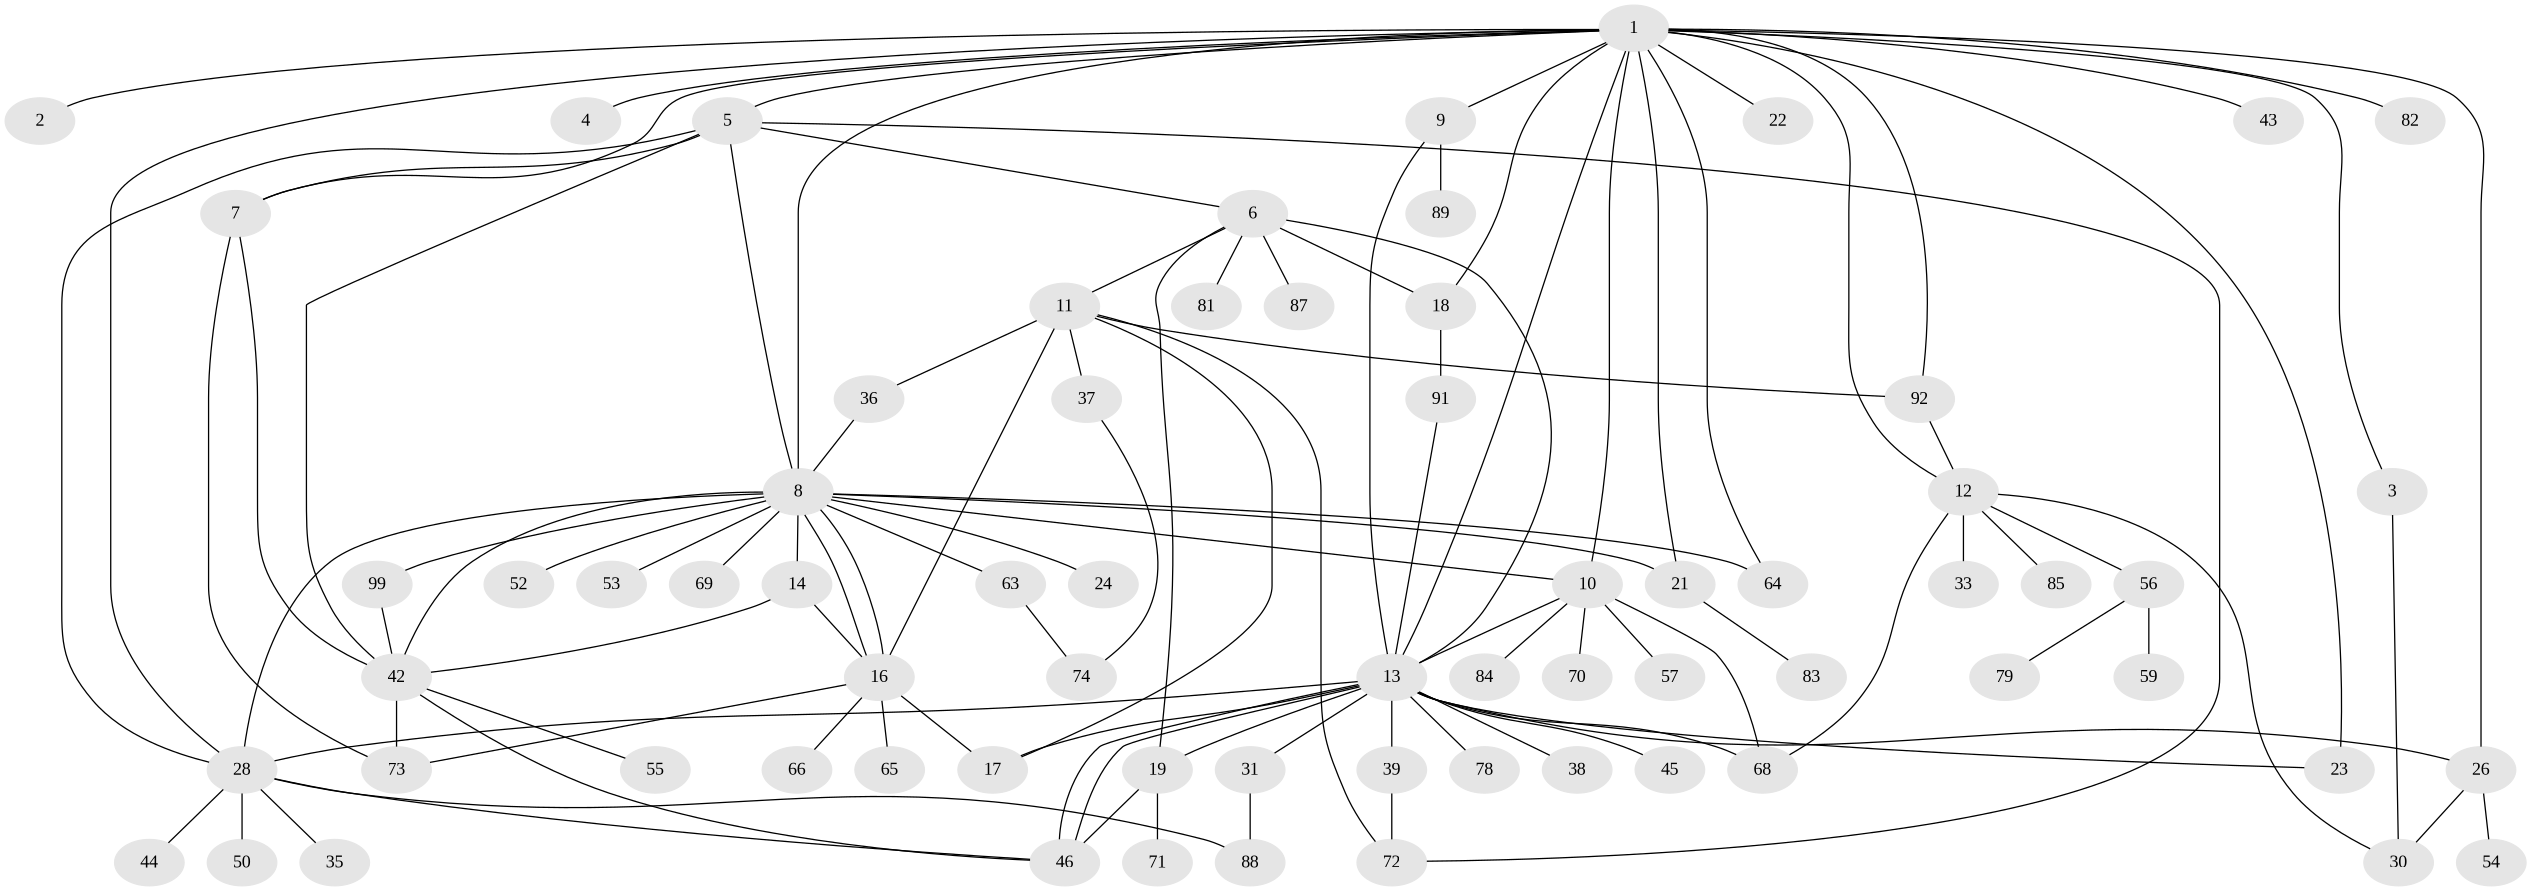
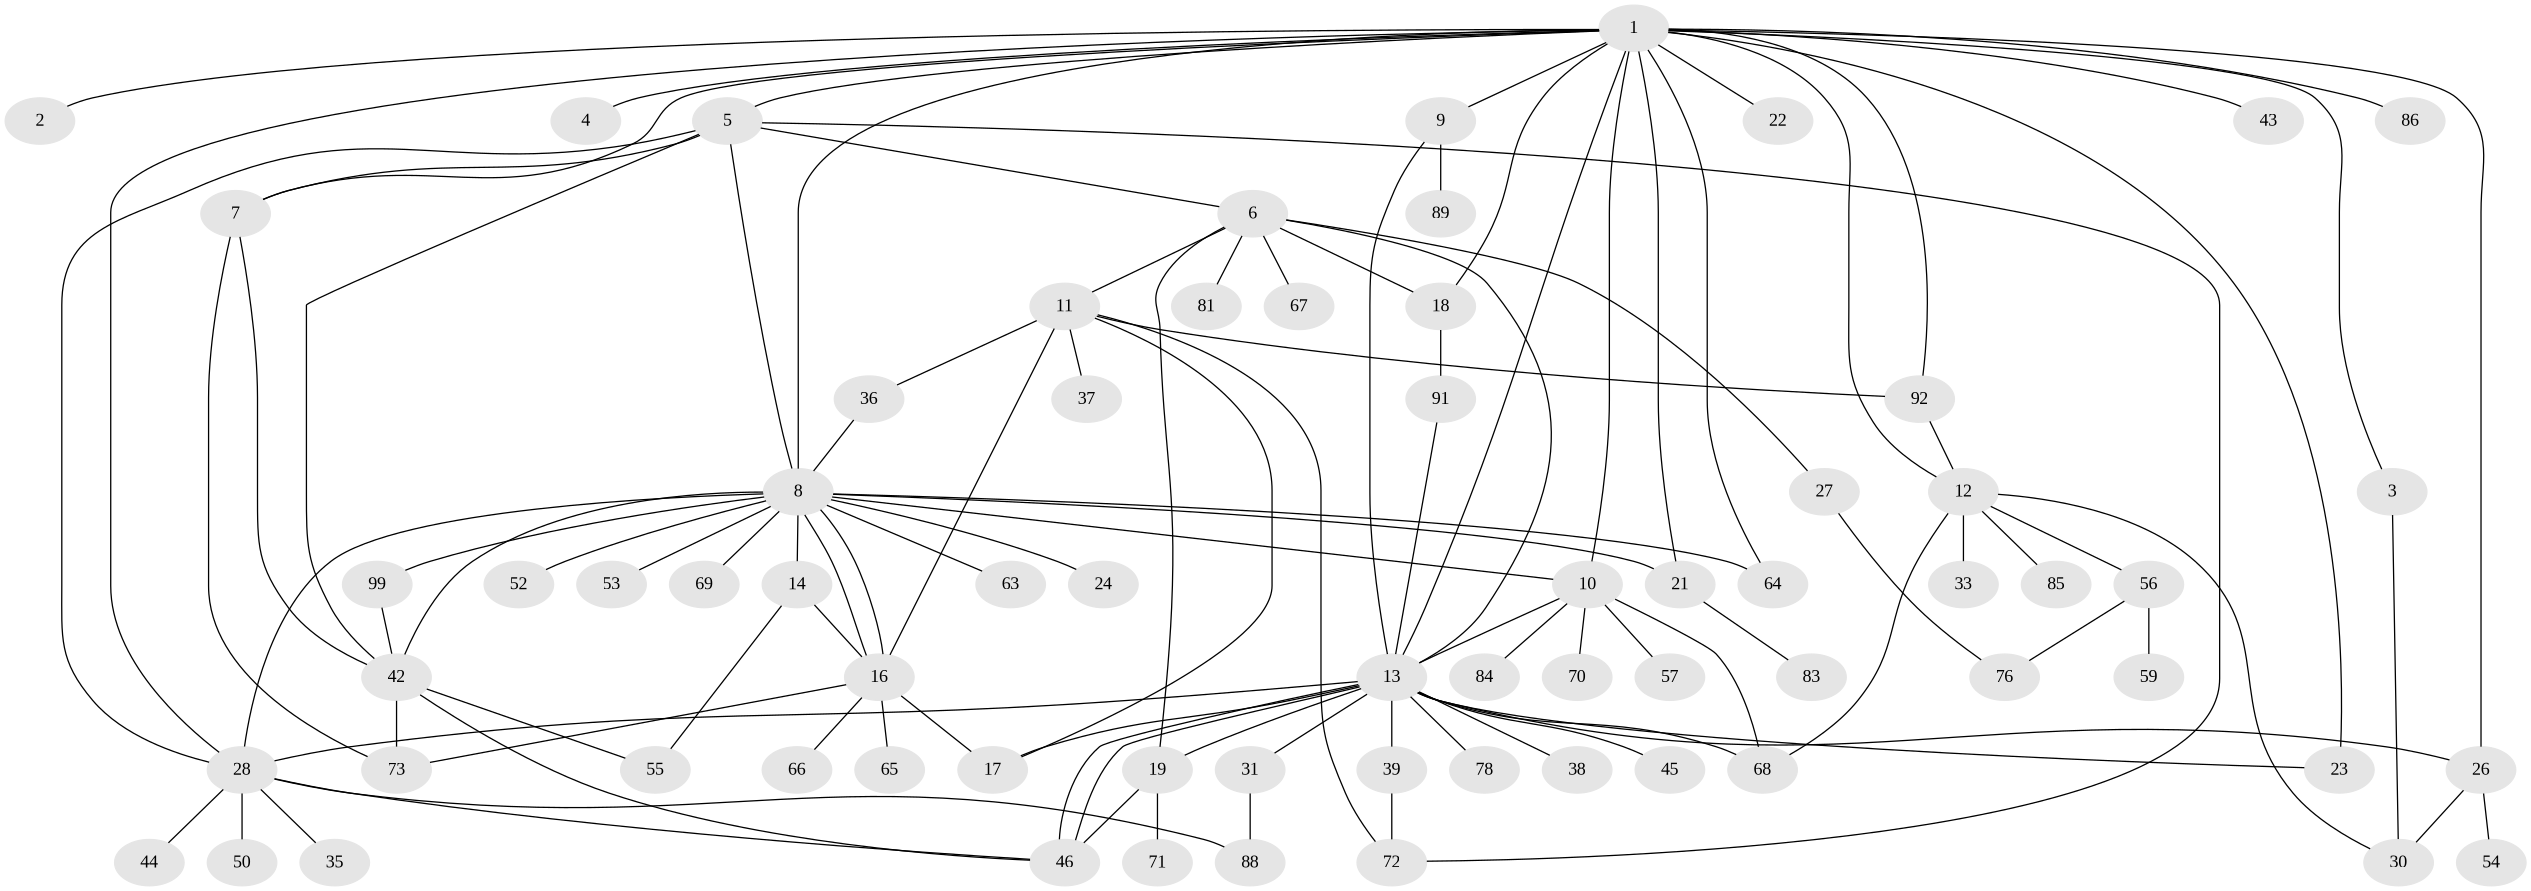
(2410, 121) -> (2410, 121)
(1299, 306) -> (1299, 306)
none -> (1824, 492)
(603, 645) -> (726, 677)
(1082, 677) -> none
(2005, 677) -> (2005, 677)
